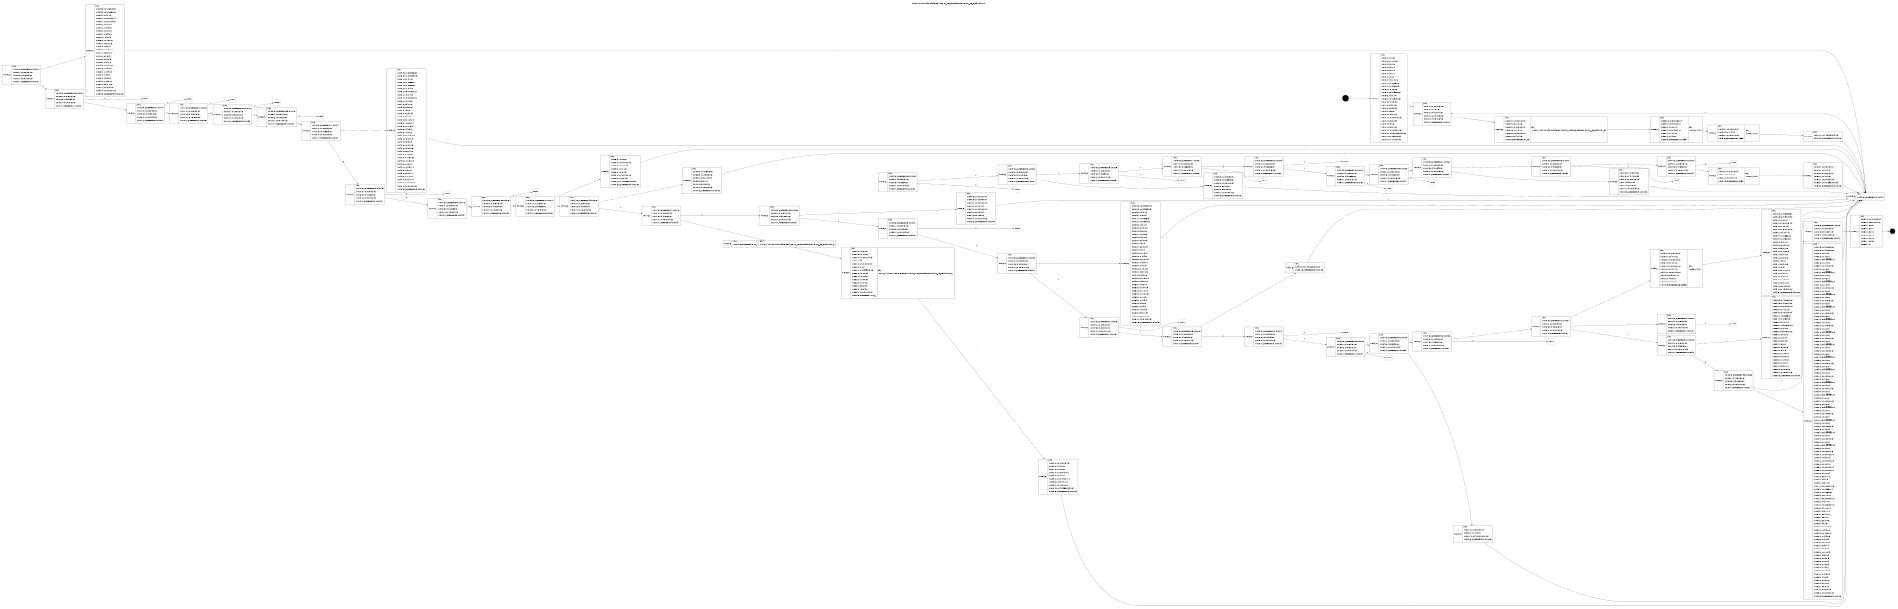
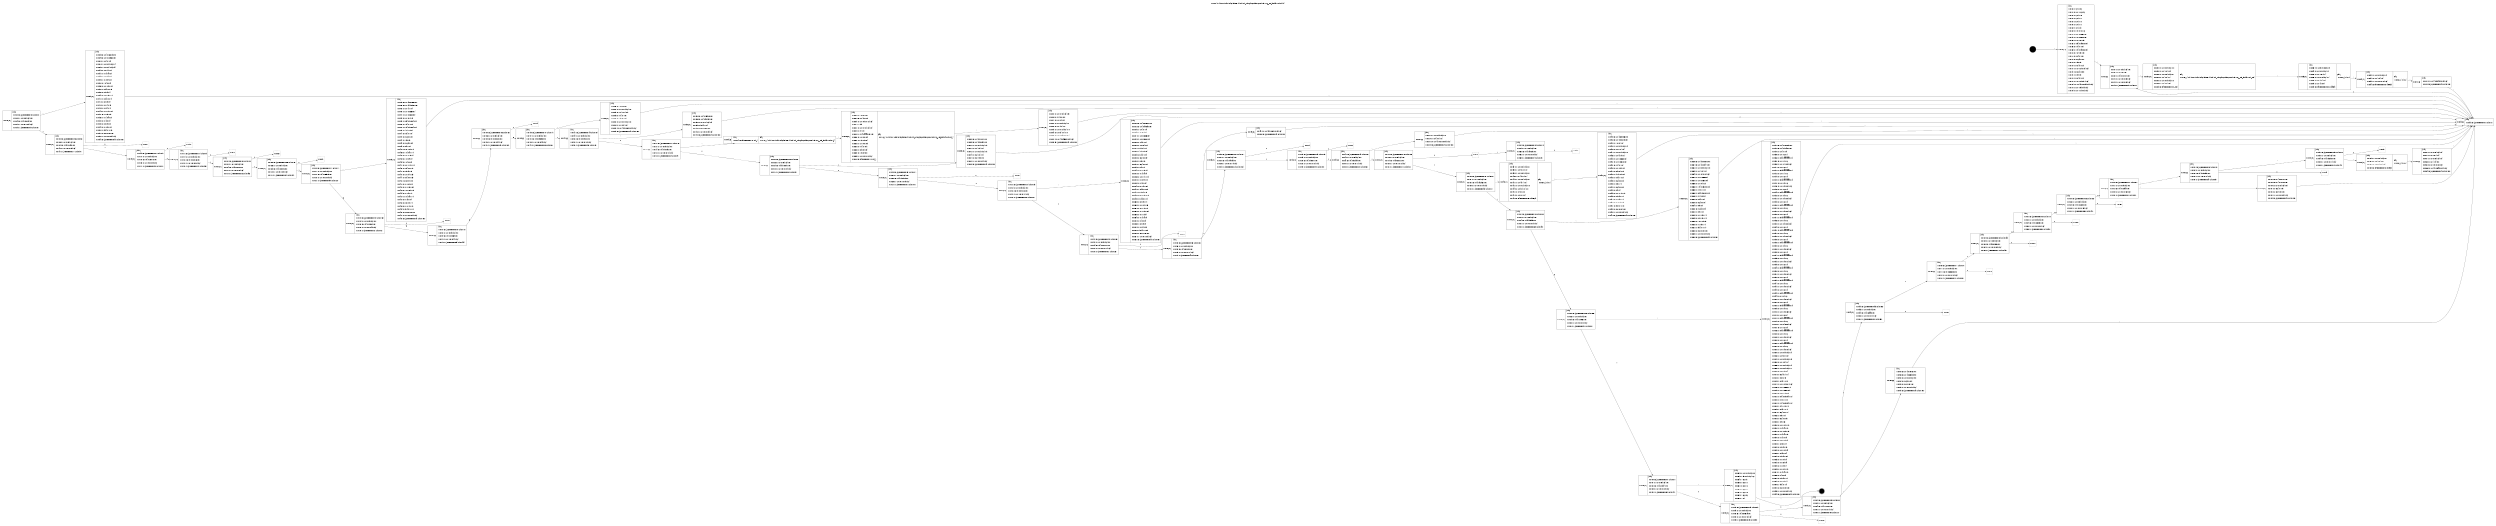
(1613, 325) -> (1492, 154)
none -> (1698, 499)
